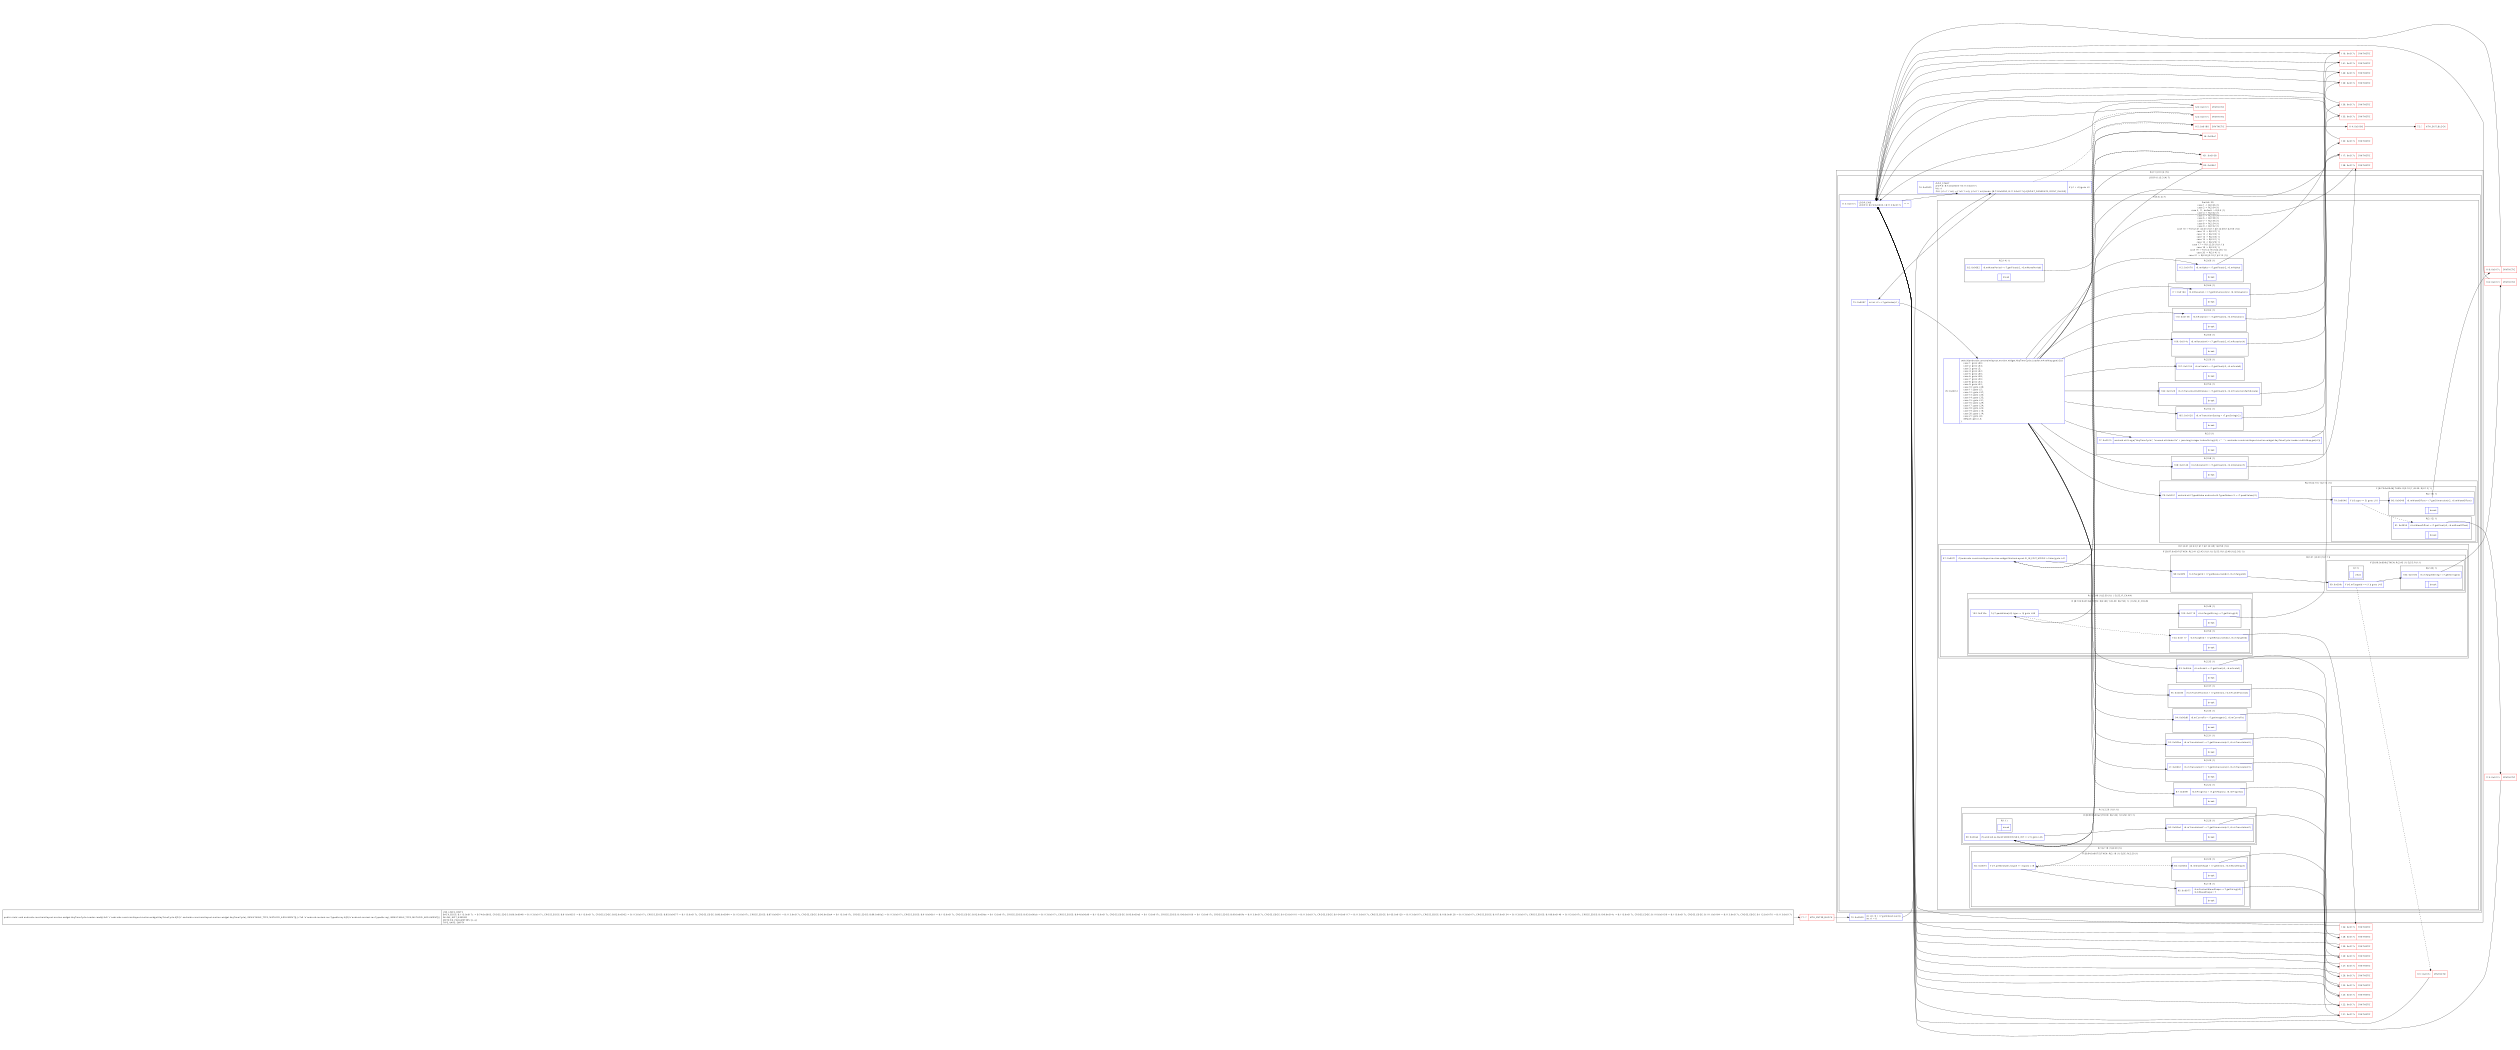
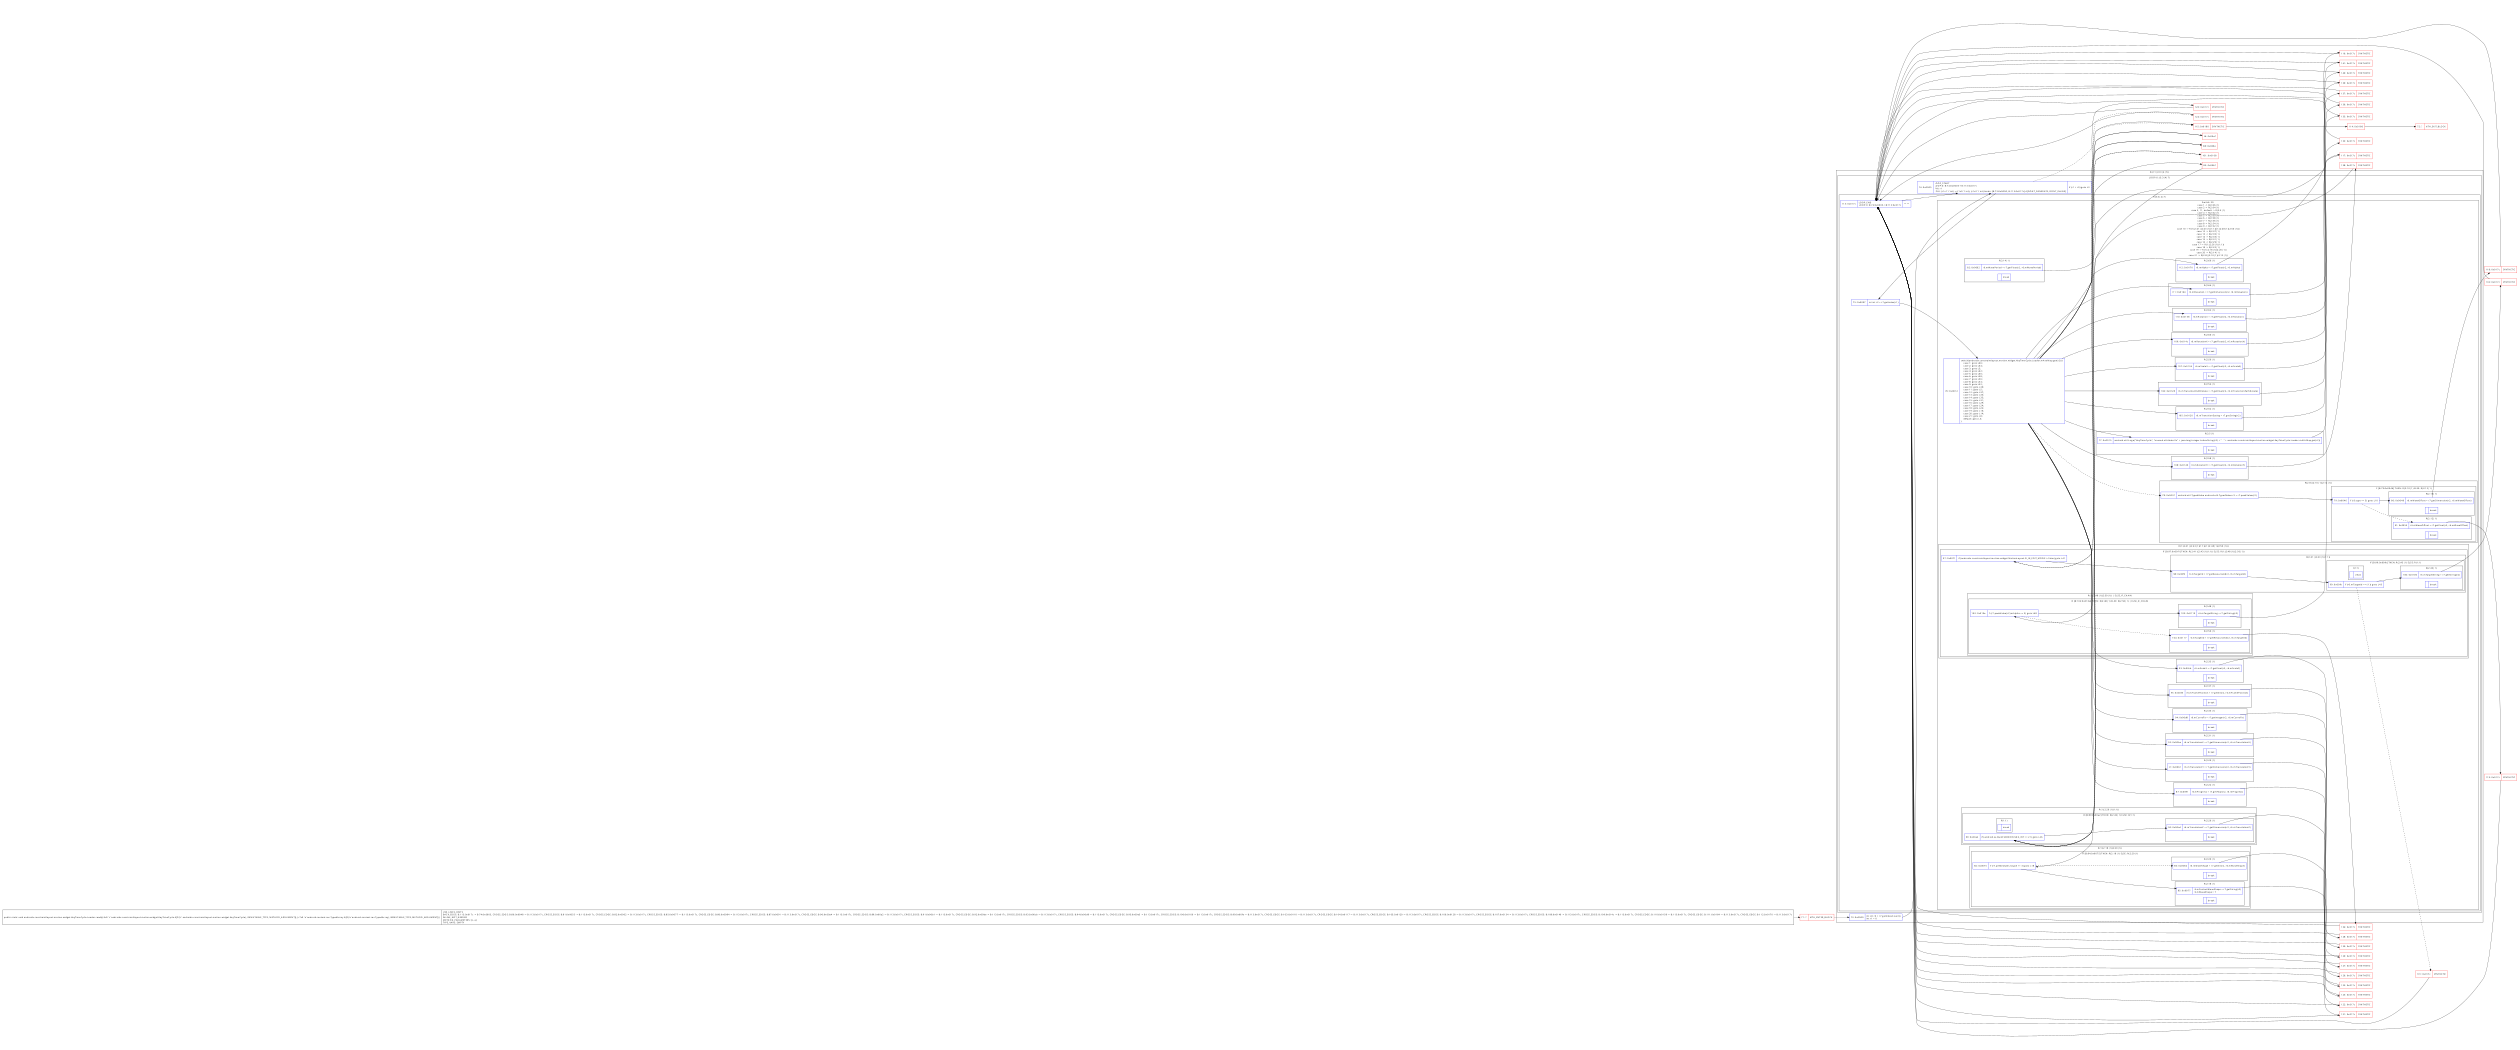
none -> (2356, 94)
none -> (2210, 146)
(2086, 475) -> (2086, 475)
(2013, 613) -> (2013, 613)
